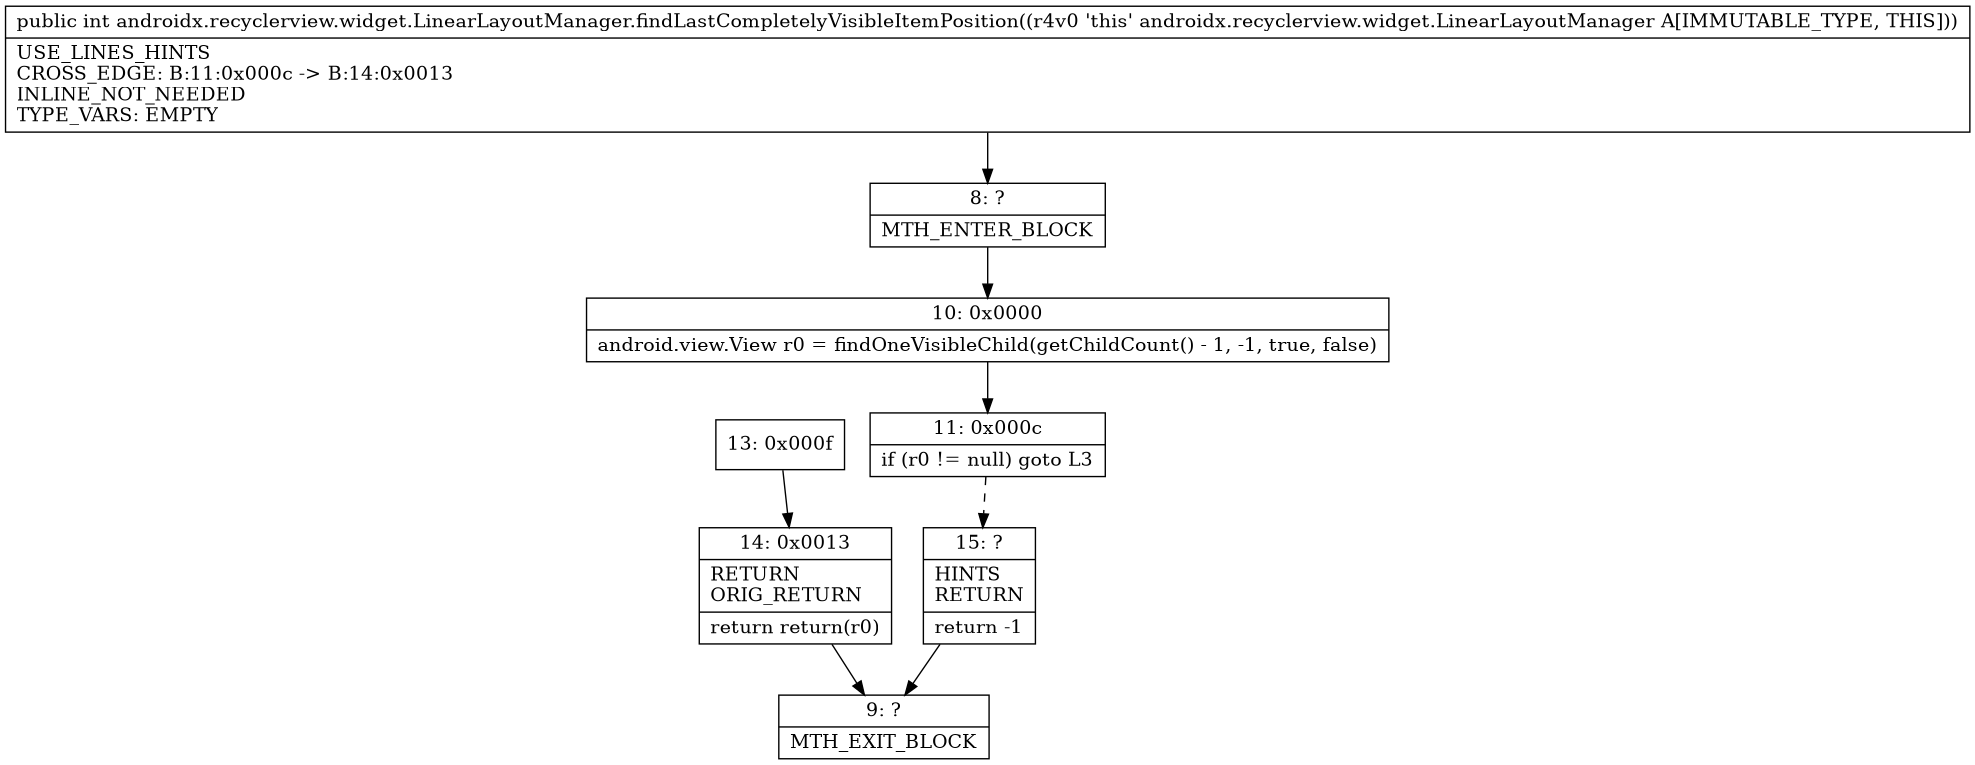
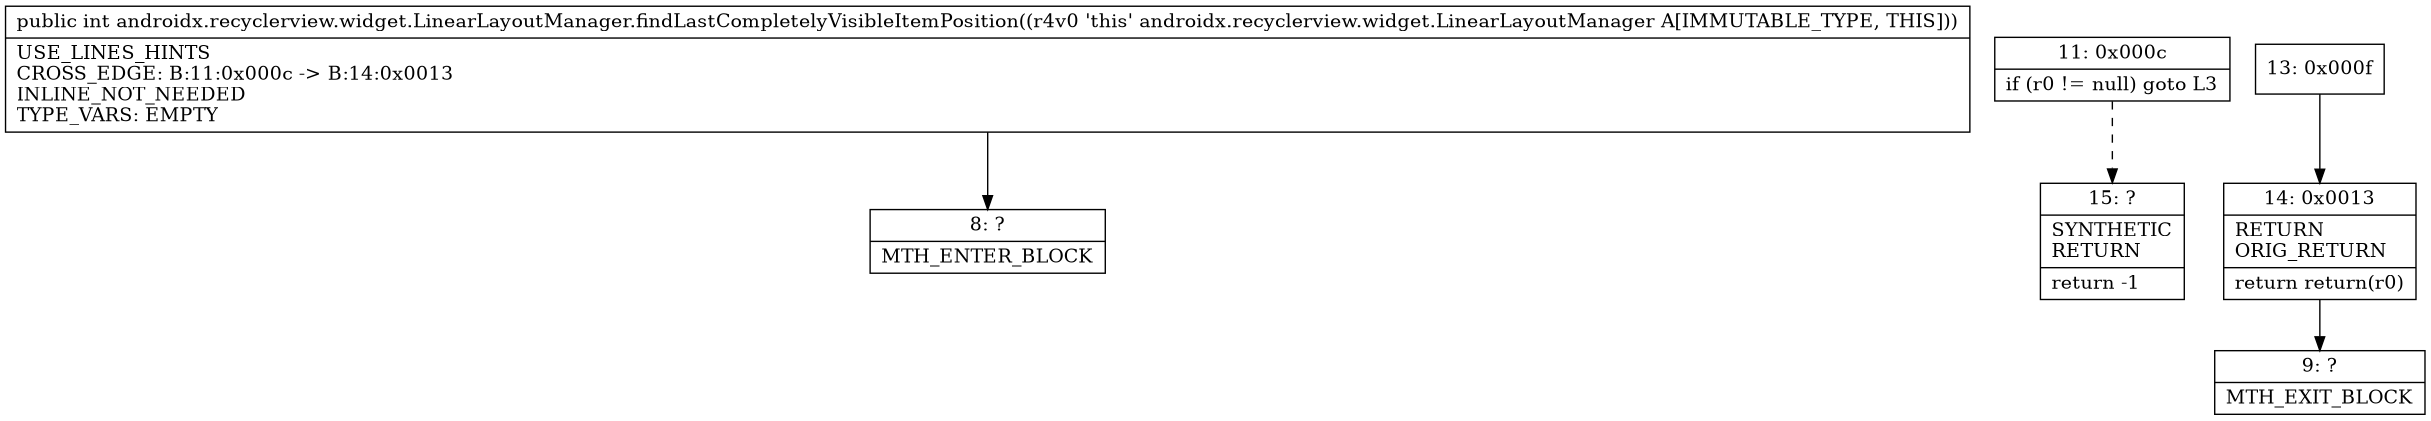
(988, 330) -> none
(968, 575) -> (2112, 230)
(926, 664) -> none
